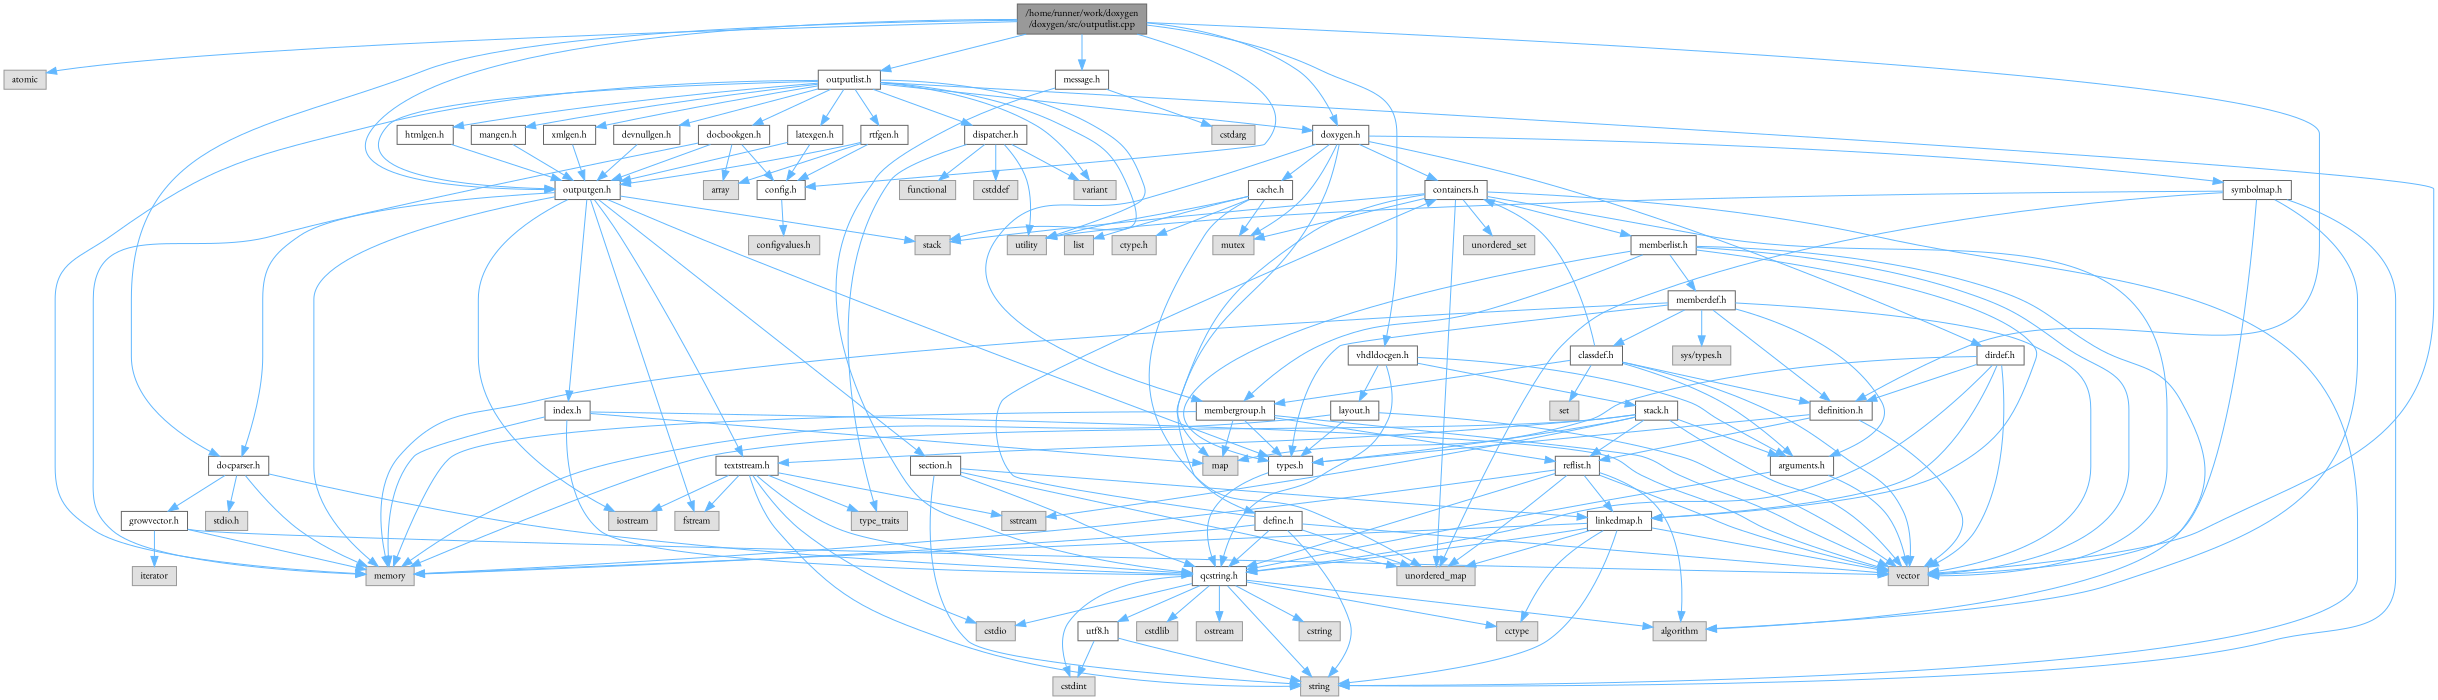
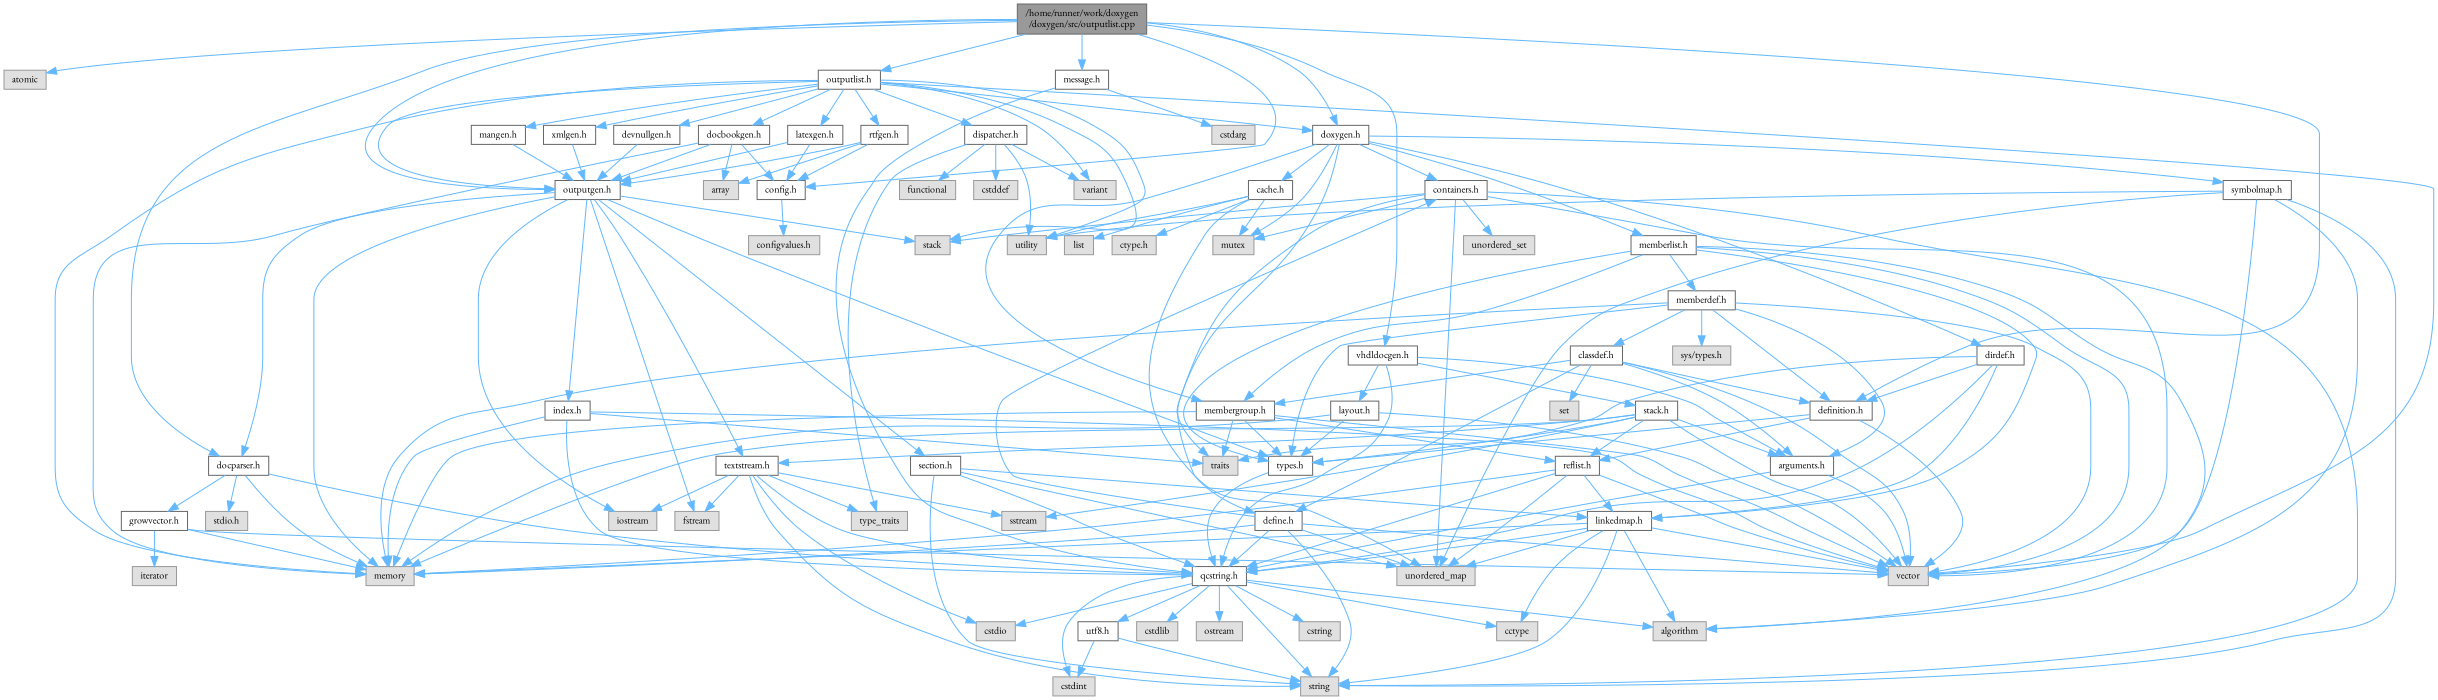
(425, 135) -> none
(1554, 216) -> (1503, 183)
(1560, 257) -> (1491, 412)
(1220, 466) -> (1220, 466)
(1997, 475) -> none
(1668, 525) -> (1649, 576)
